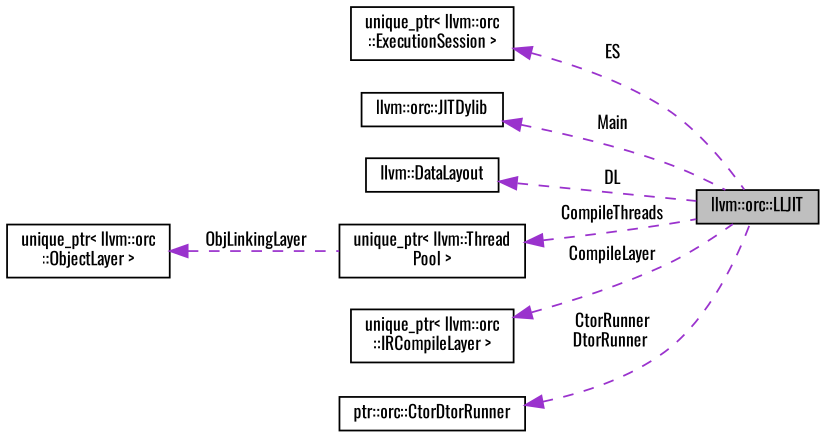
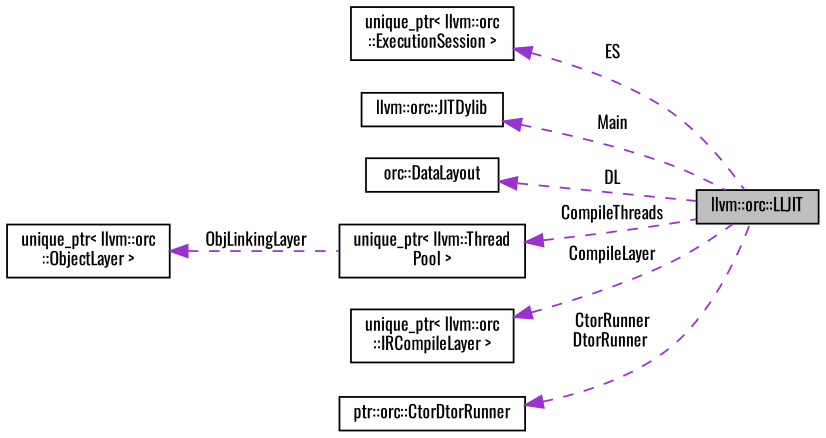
(432, 175) -> (432, 175)
